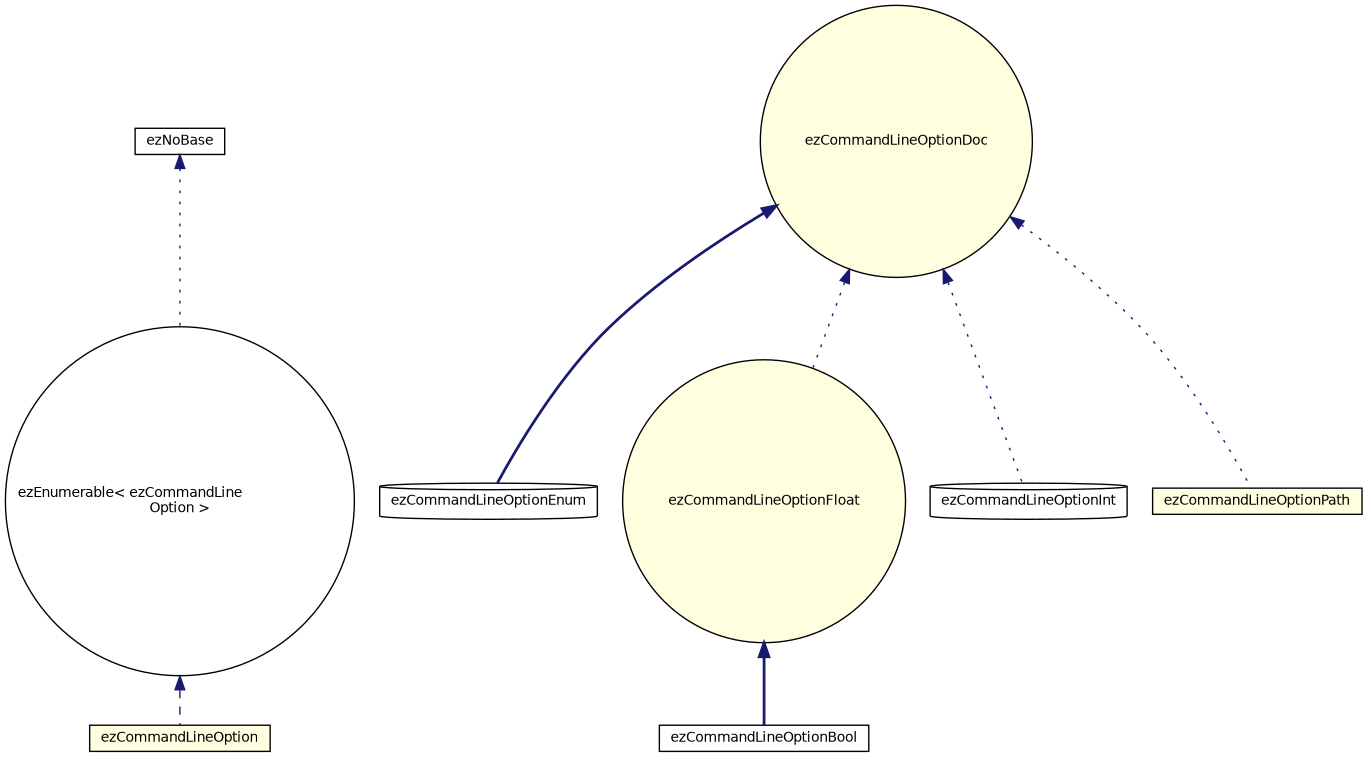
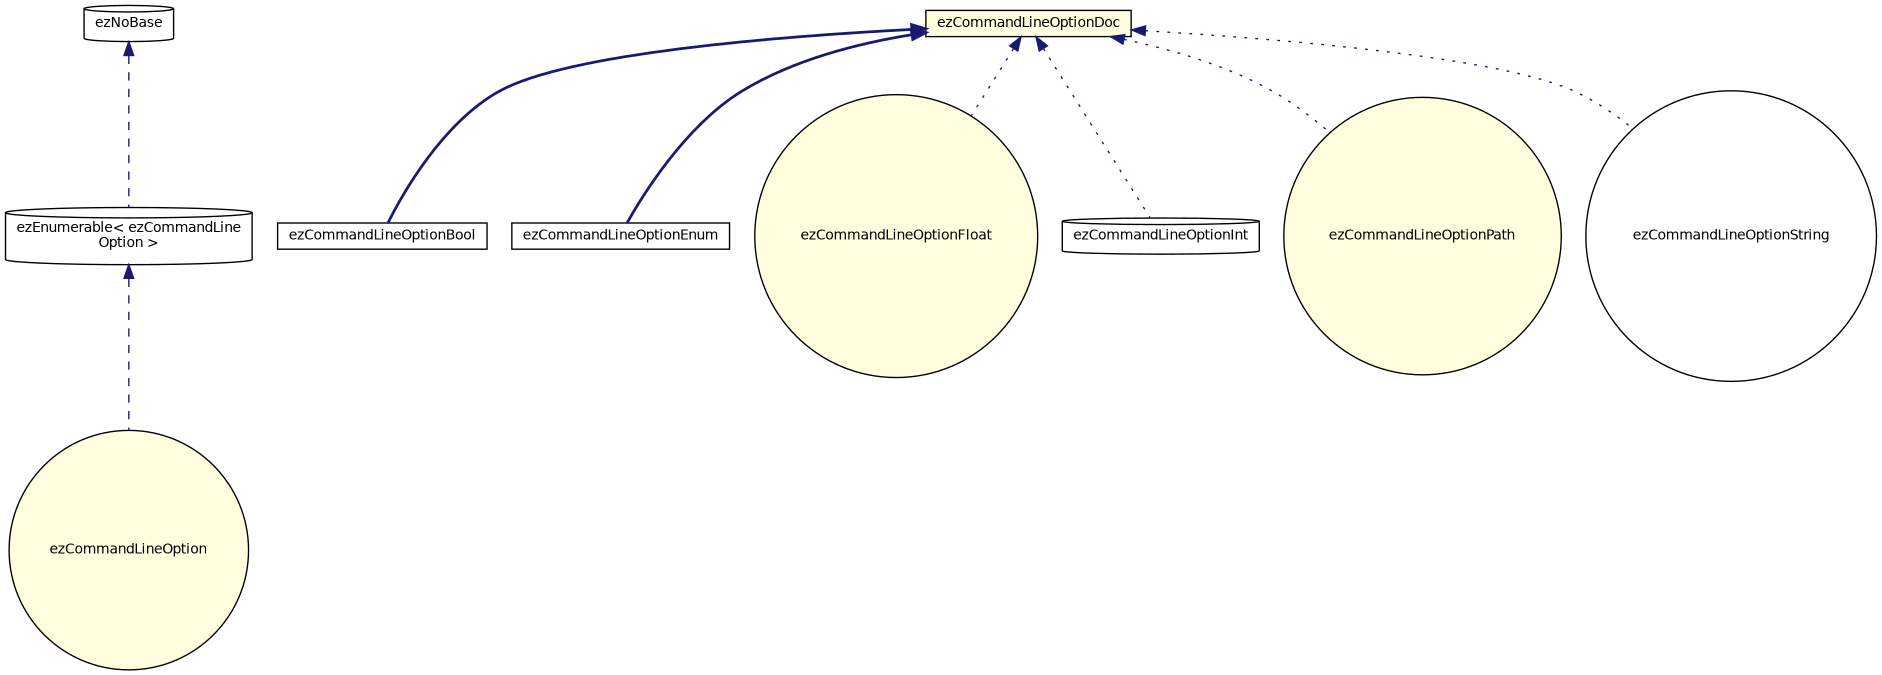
(180, 141) -> (129, 24)
(896, 141) -> (1029, 24)
none -> (1731, 236)
(180, 248) -> (129, 132)
(180, 501) -> (129, 236)
(489, 501) -> (621, 236)
(1257, 501) -> (1423, 236)
(764, 691) -> (616, 58)
(180, 738) -> (129, 550)
